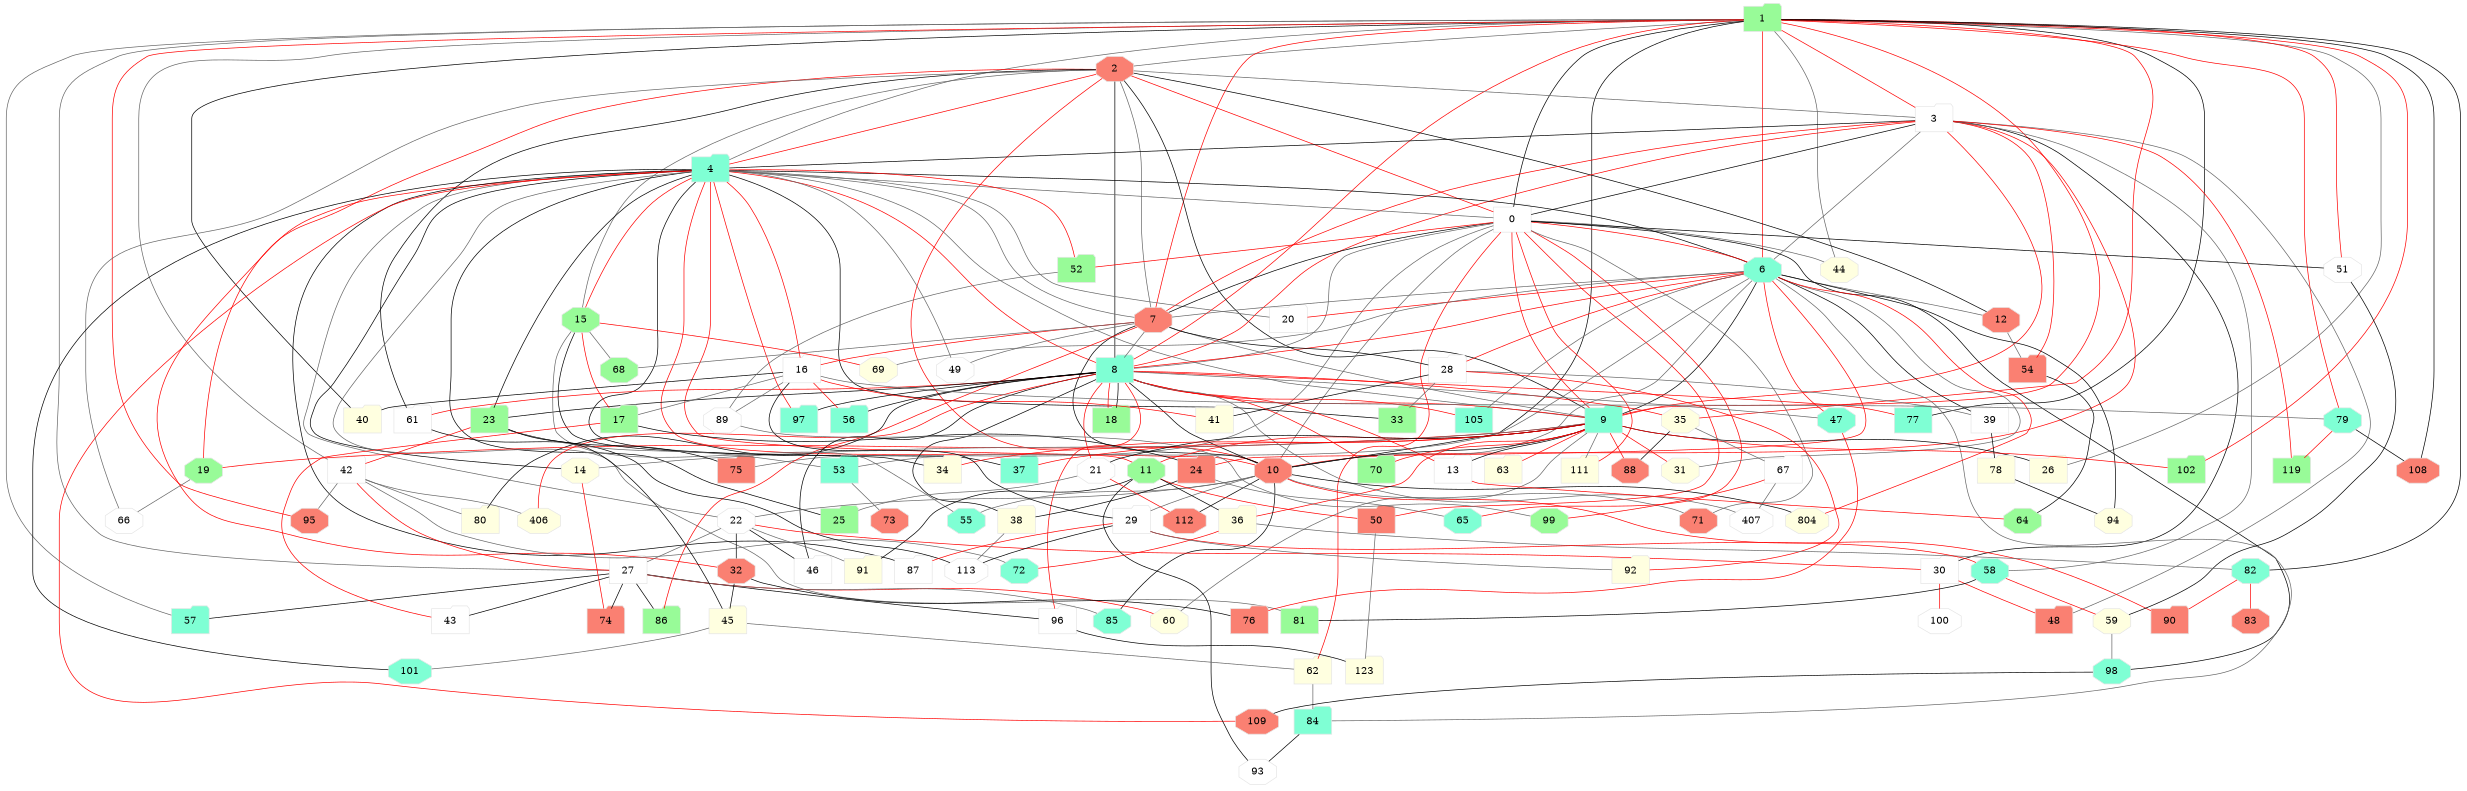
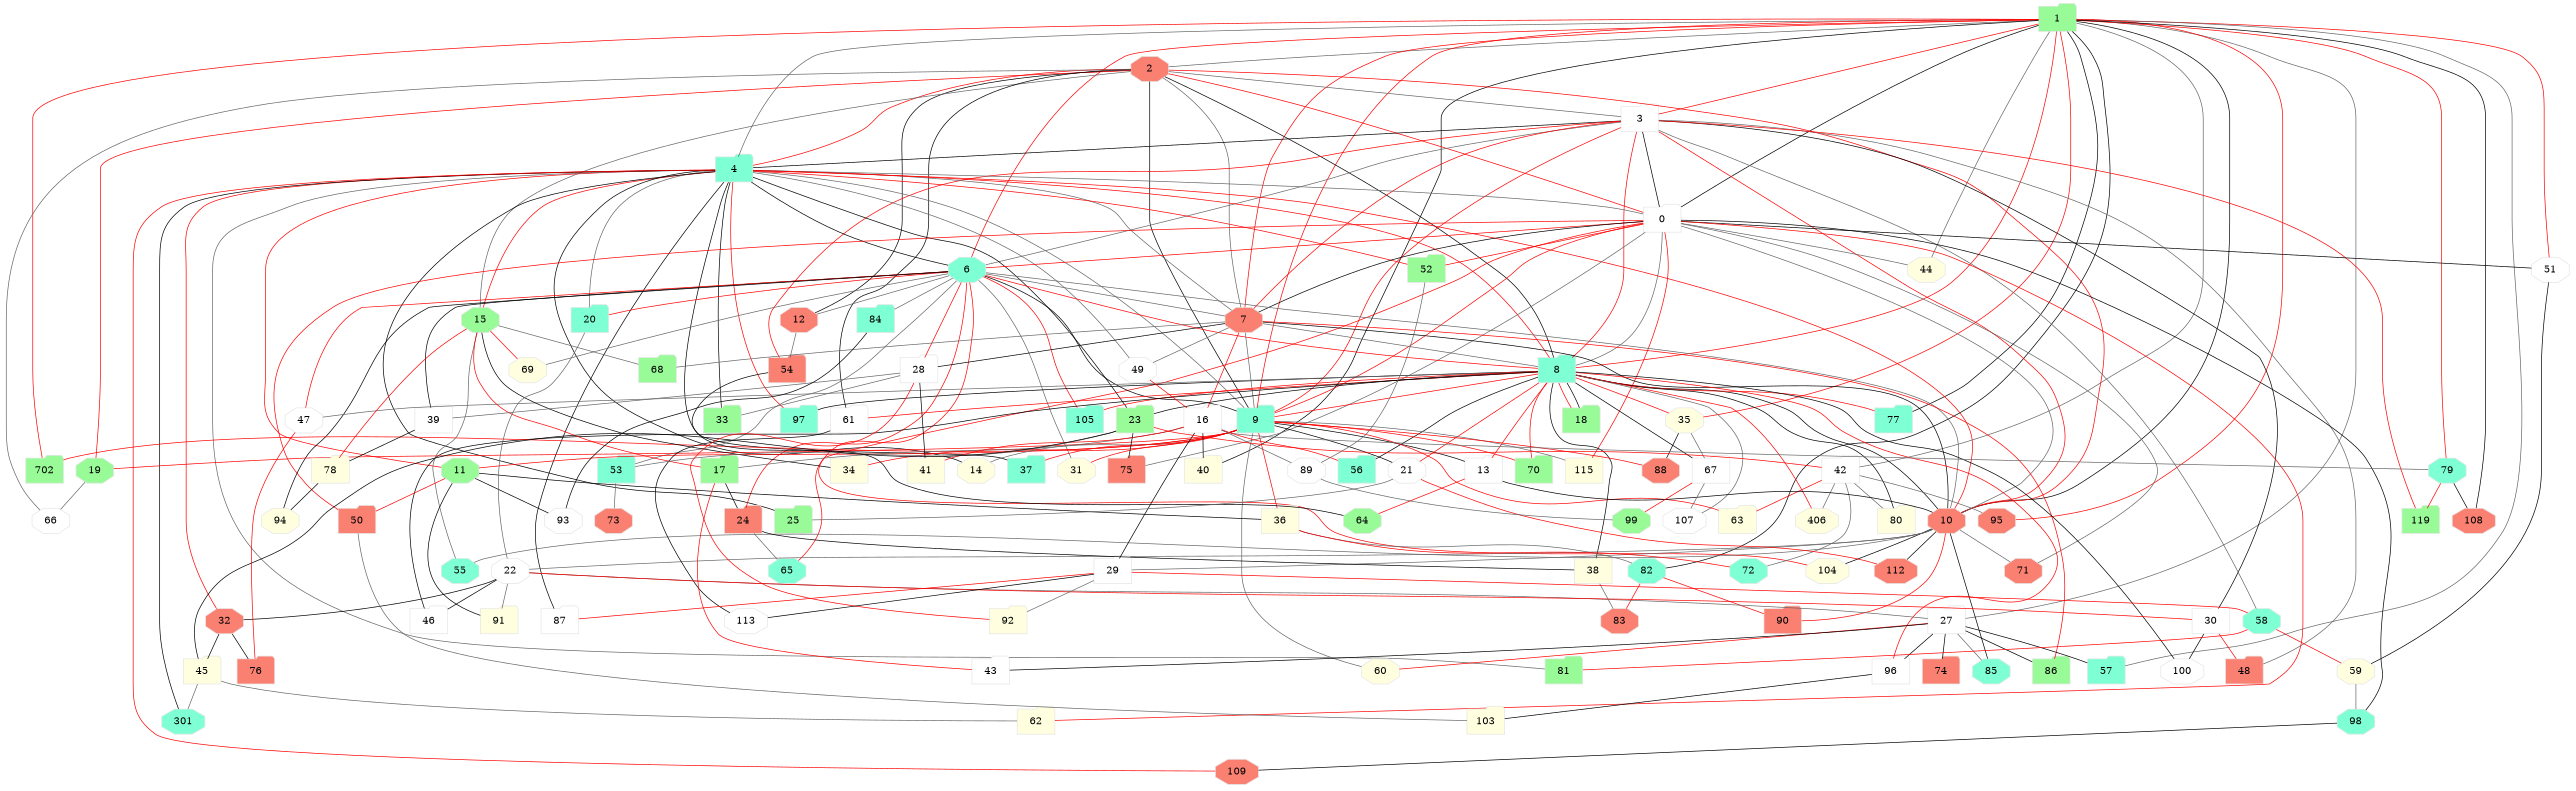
(777, 264) -> (1164, 391)
(1288, 320) -> (590, 320)
(1606, 323) -> (1043, 327)
(322, 352) -> (506, 430)
(619, 370) -> (657, 370)
none -> (397, 387)
none -> (1634, 420)
(1836, 420) -> (304, 420)
none -> (1910, 446)
(1439, 451) -> (1718, 496)
(1580, 471) -> (1584, 471)
(2048, 471) -> none
(2186, 471) -> (45, 471)
(1751, 521) -> (1684, 521)
(1807, 521) -> (1827, 571)
(593, 546) -> none
(987, 550) -> (1605, 594)
(500, 558) -> (1783, 499)
(1940, 596) -> (2197, 646)
(1648, 613) -> (1932, 653)
(410, 671) -> (183, 722)
(1364, 671) -> (1486, 722)
(1313, 697) -> none
